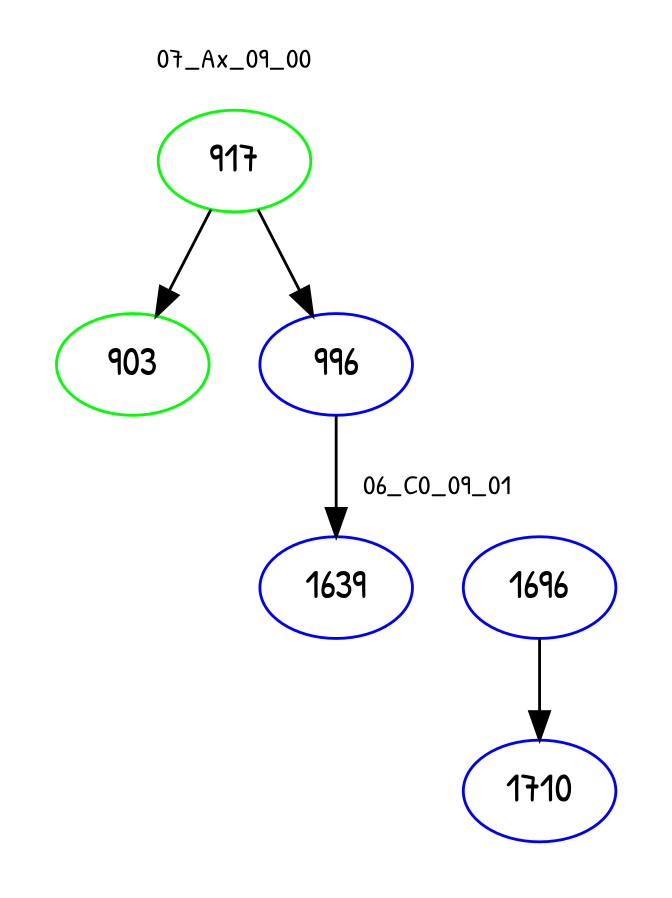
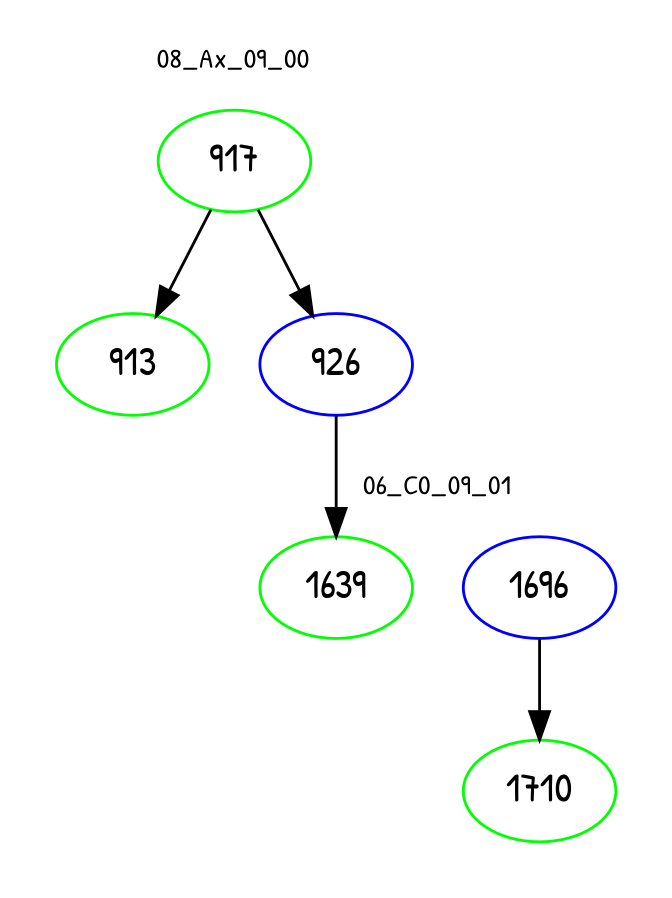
(234, 61) -> (234, 61)
(133, 364) -> (133, 364)
(336, 364) -> (336, 364)
(336, 588) -> (336, 588)
(540, 791) -> (540, 791)
